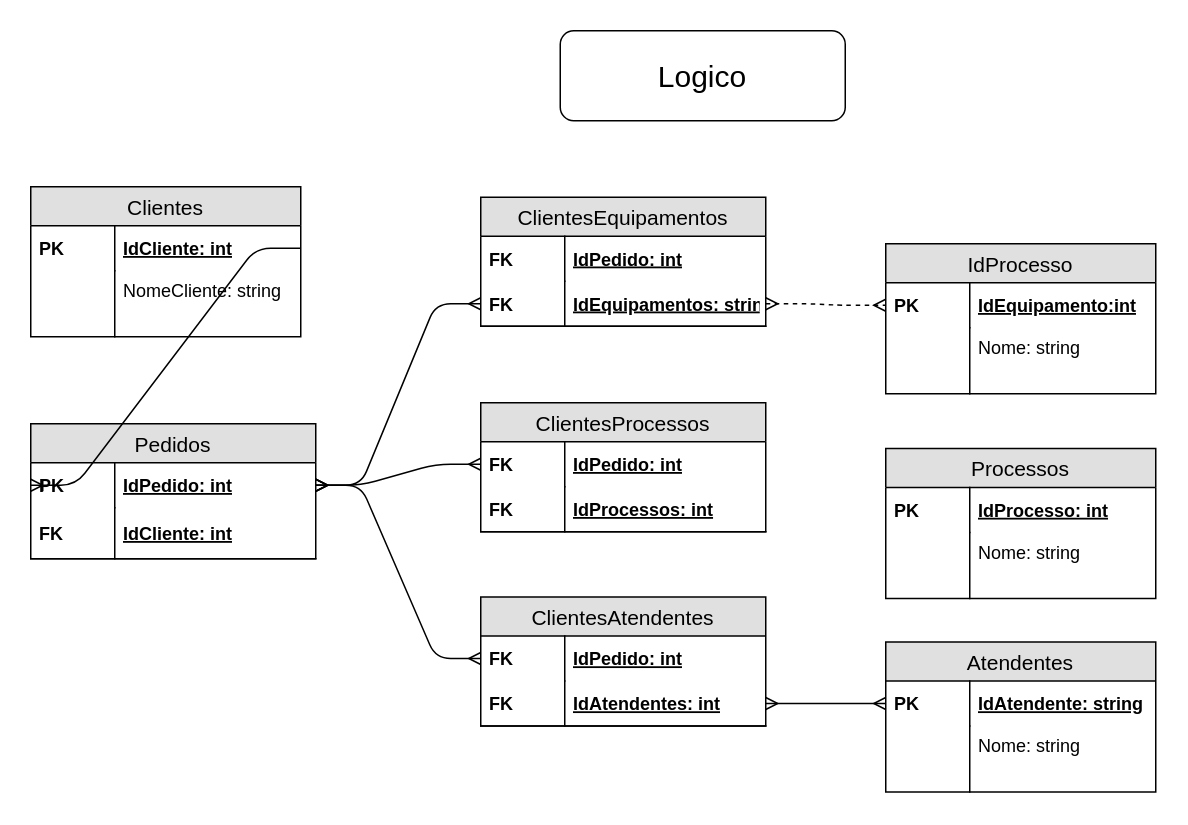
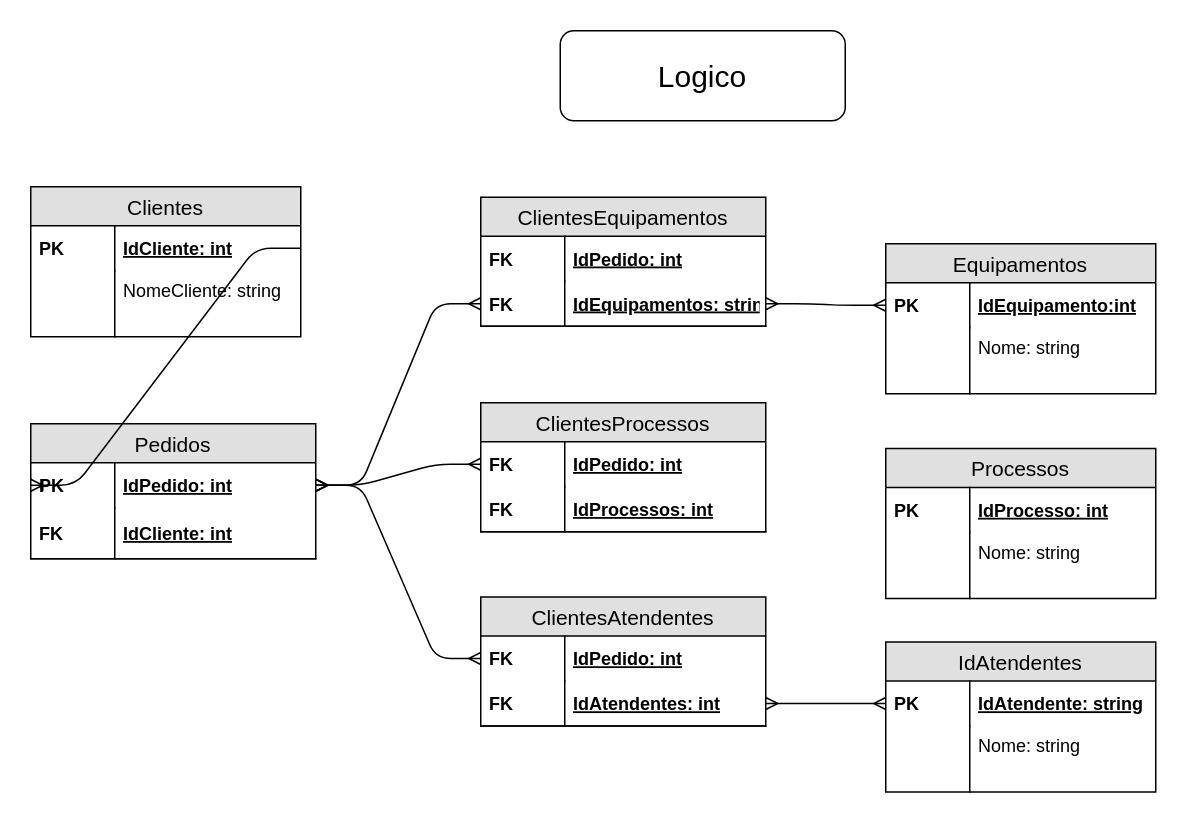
(1020, 265) -> (1020, 265)
(827, 305) -> (827, 305)
(1020, 663) -> (1020, 663)
